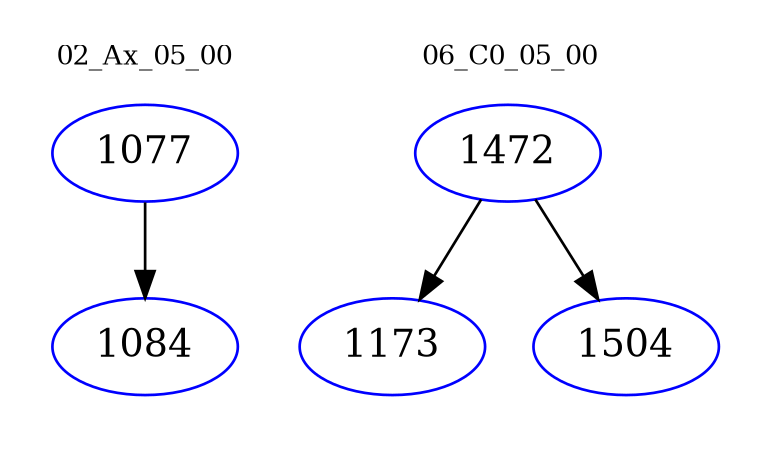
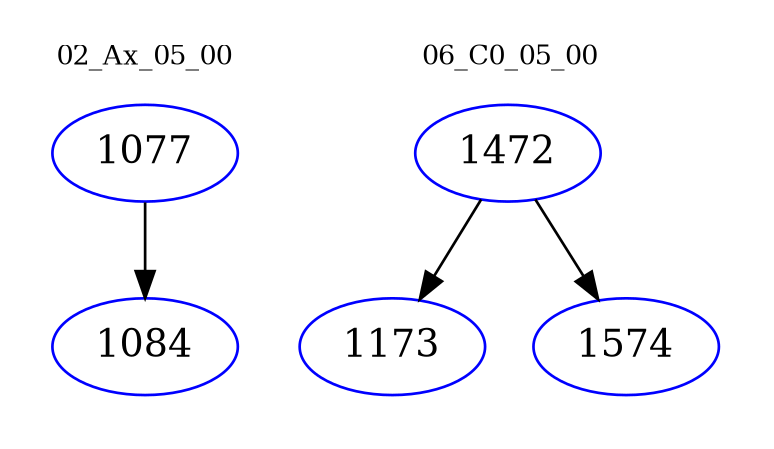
(626, 347) -> (626, 347)
